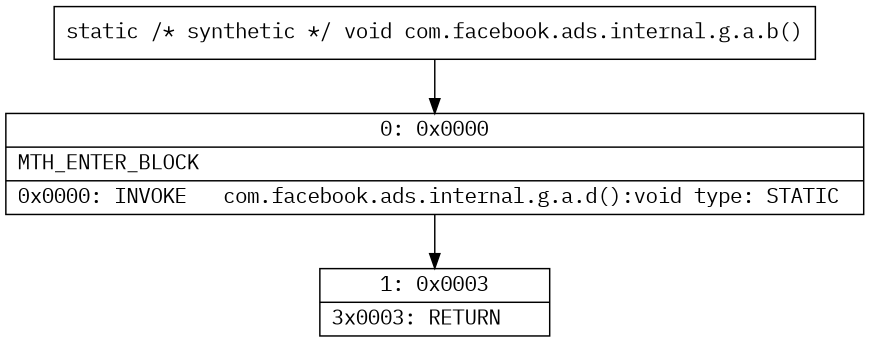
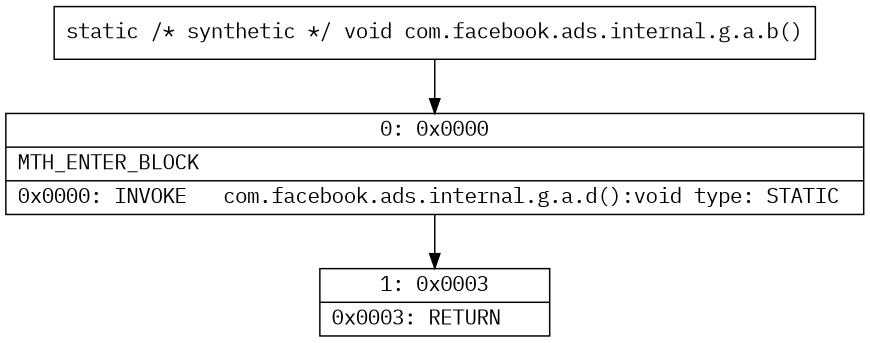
(435, 318) -> (435, 318)
